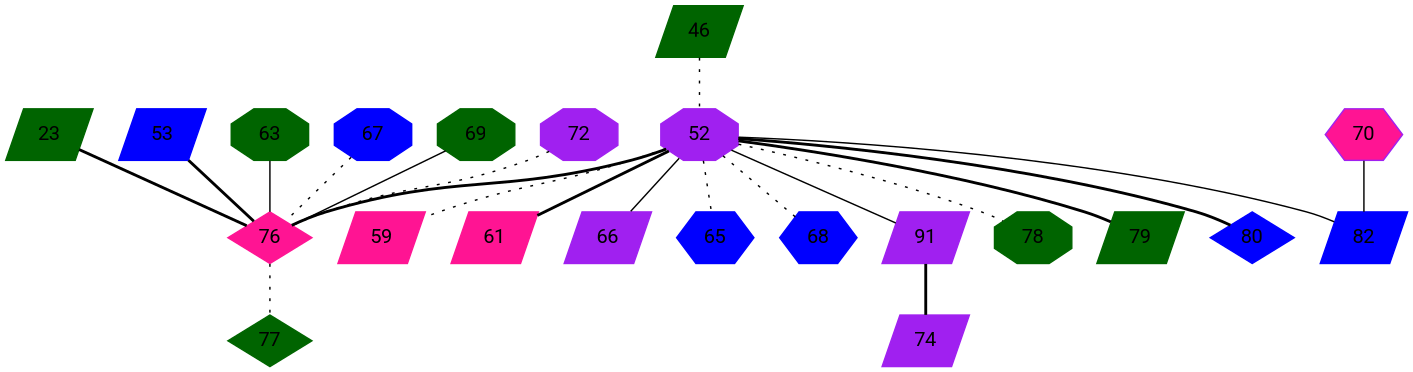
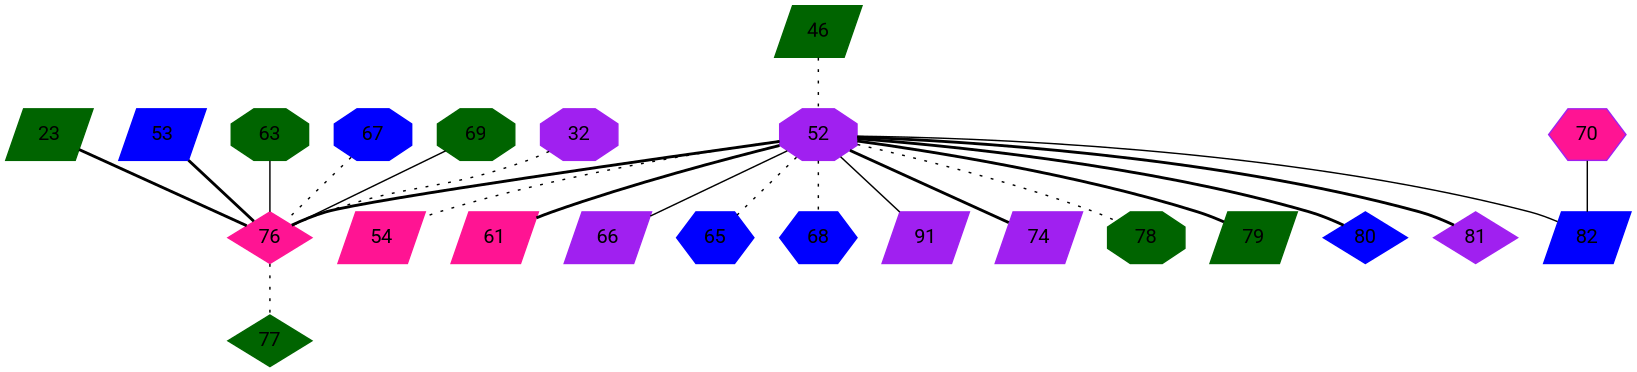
(579, 135) -> (579, 135)
(382, 238) -> (382, 238)
none -> (1476, 238)
(926, 289) -> (929, 186)
